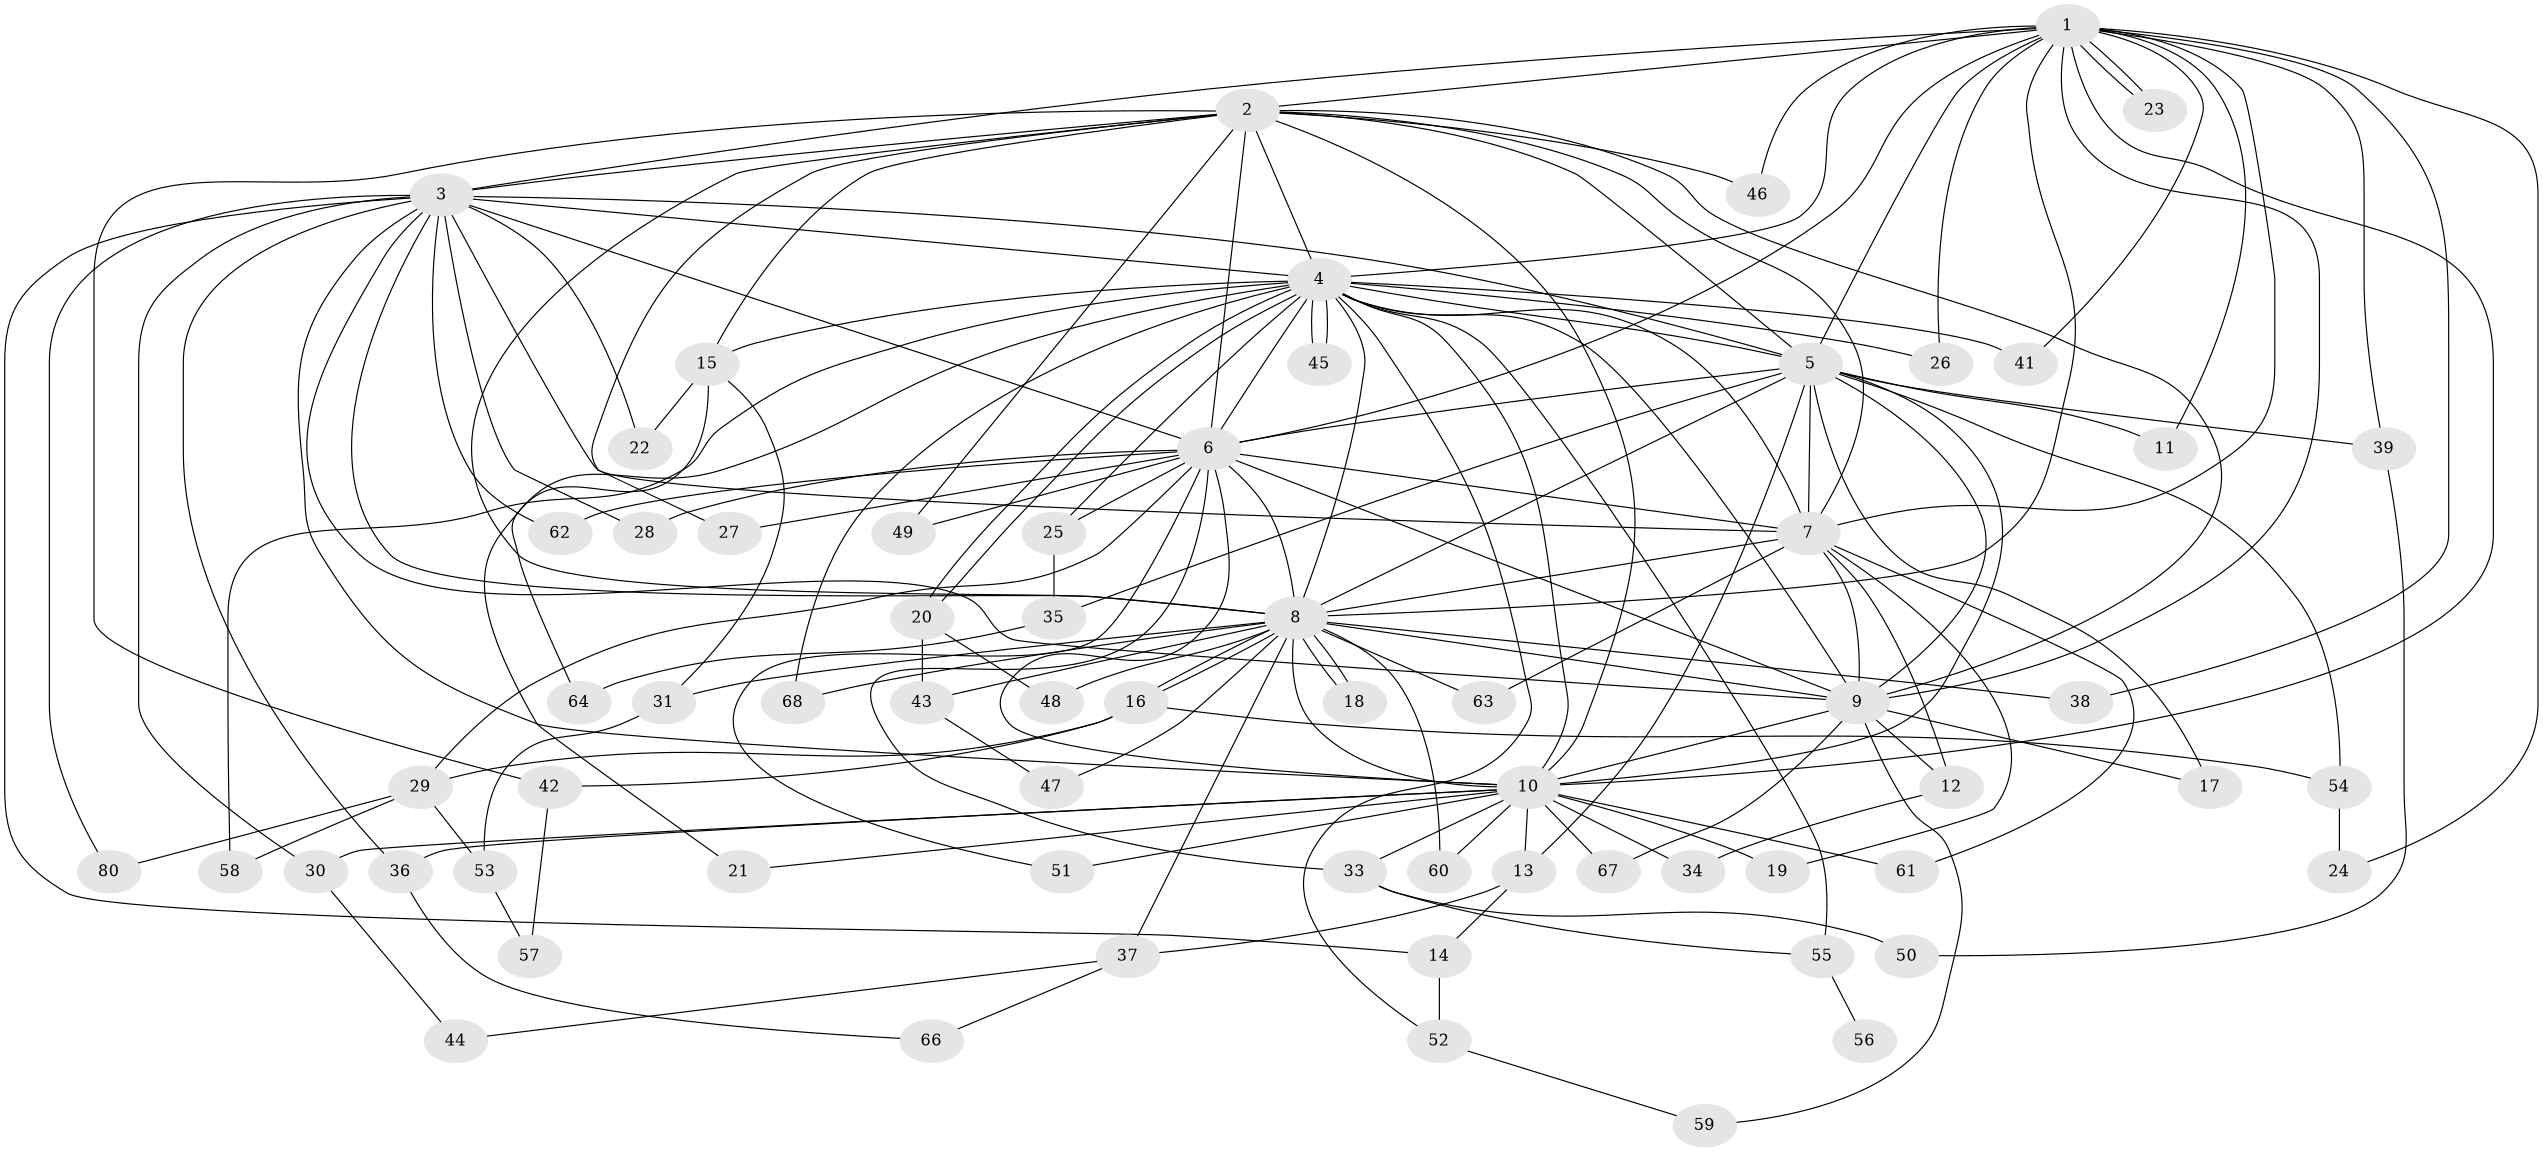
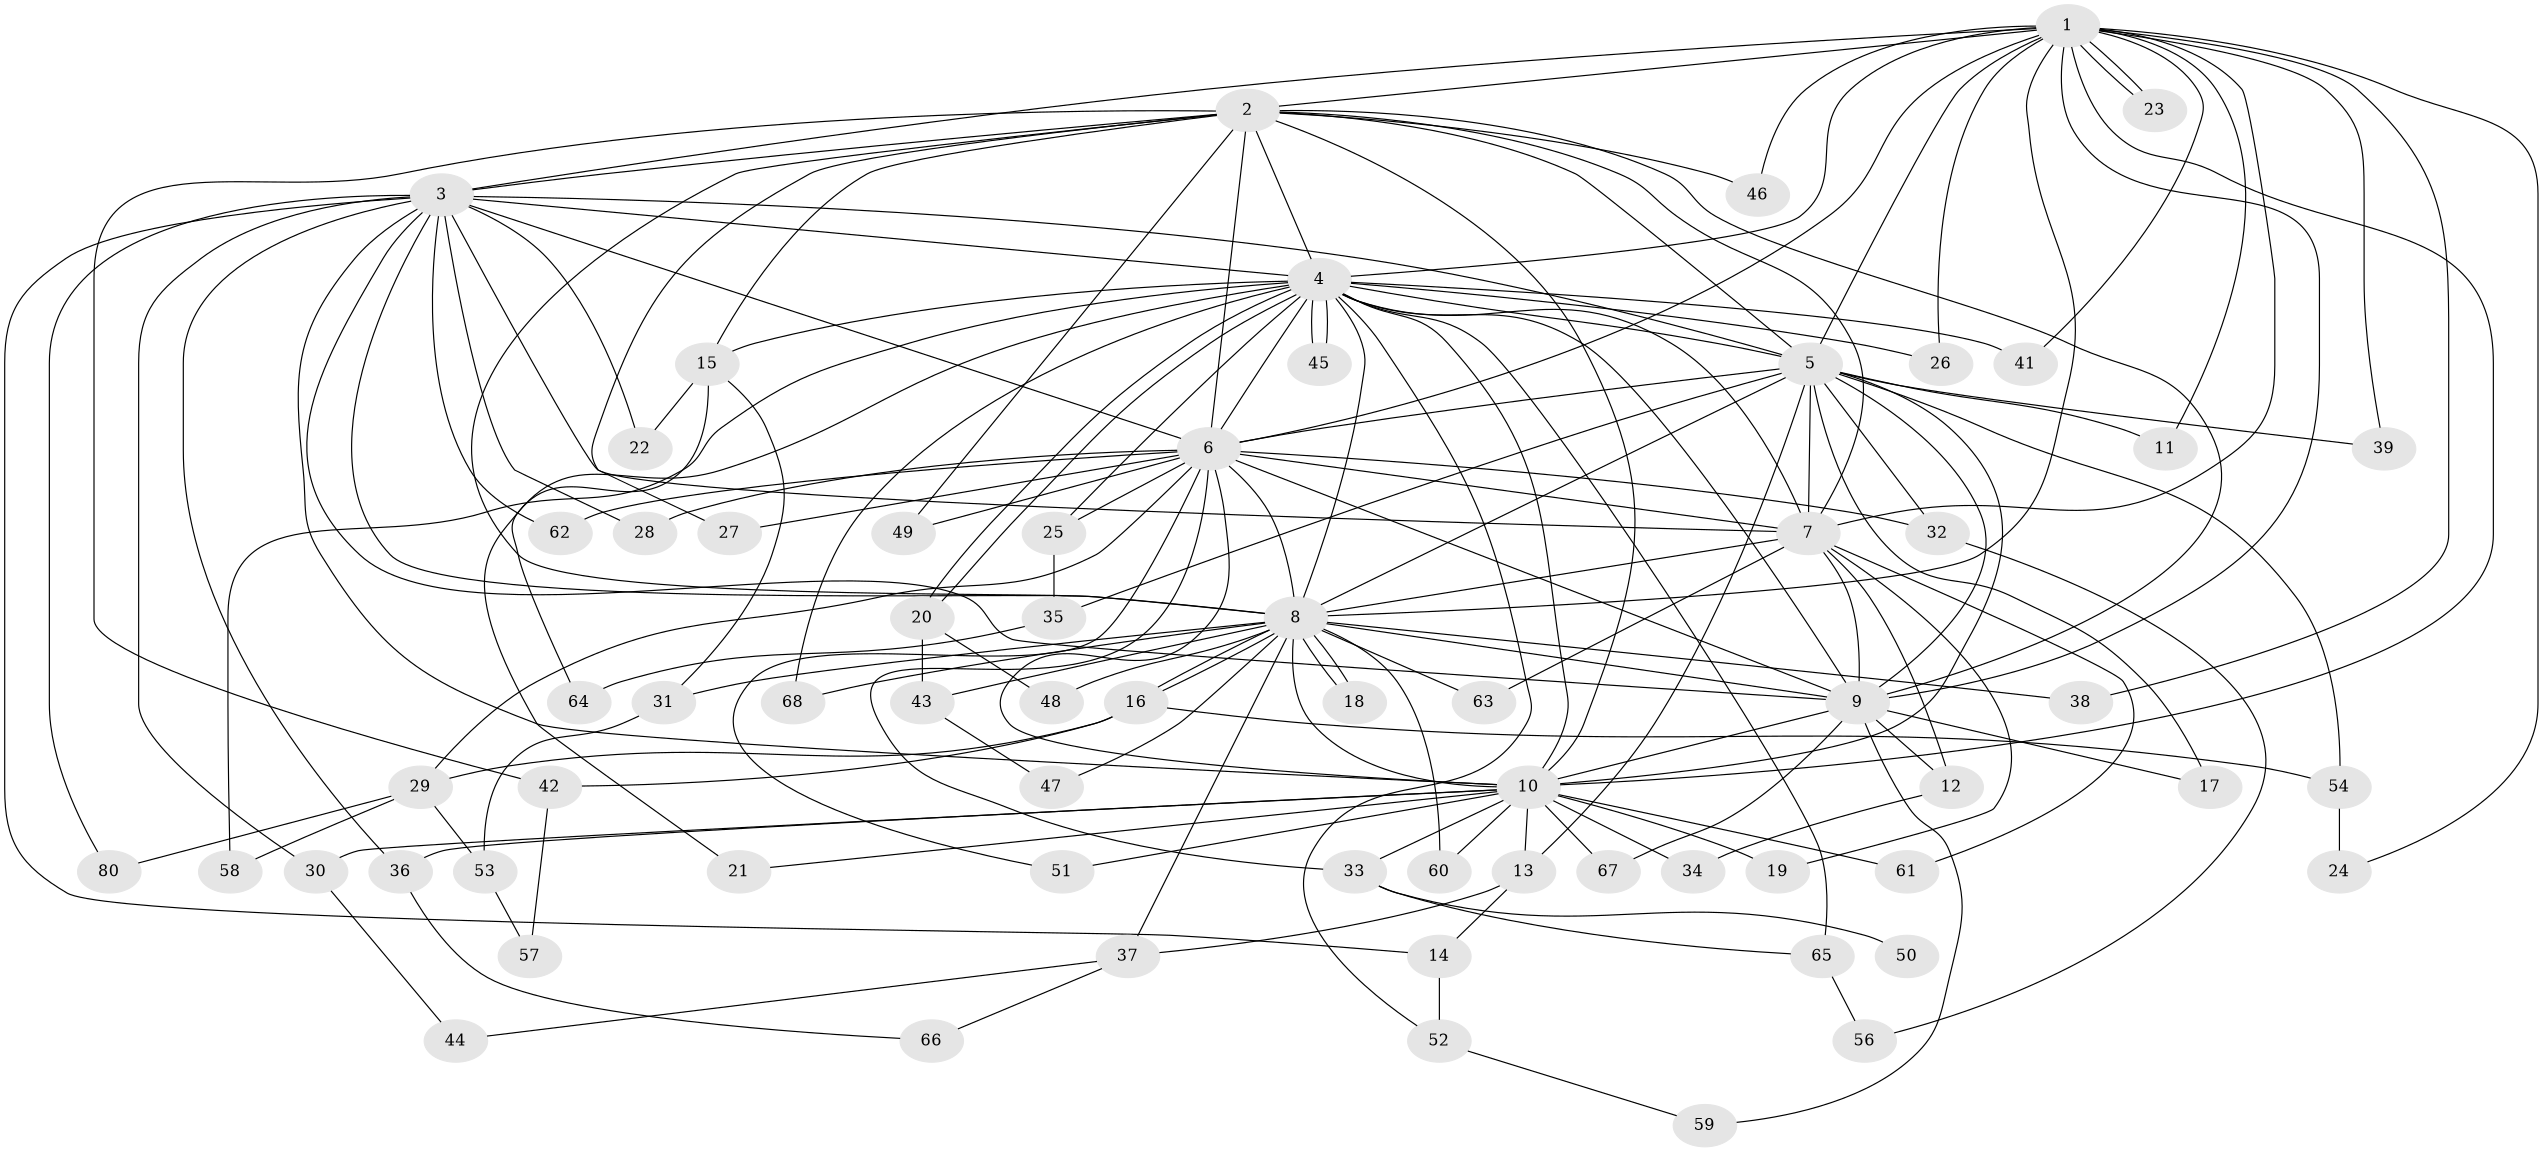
none -> (1938, 533)
(2373, 898) -> none
(1822, 956) -> (1822, 956)
